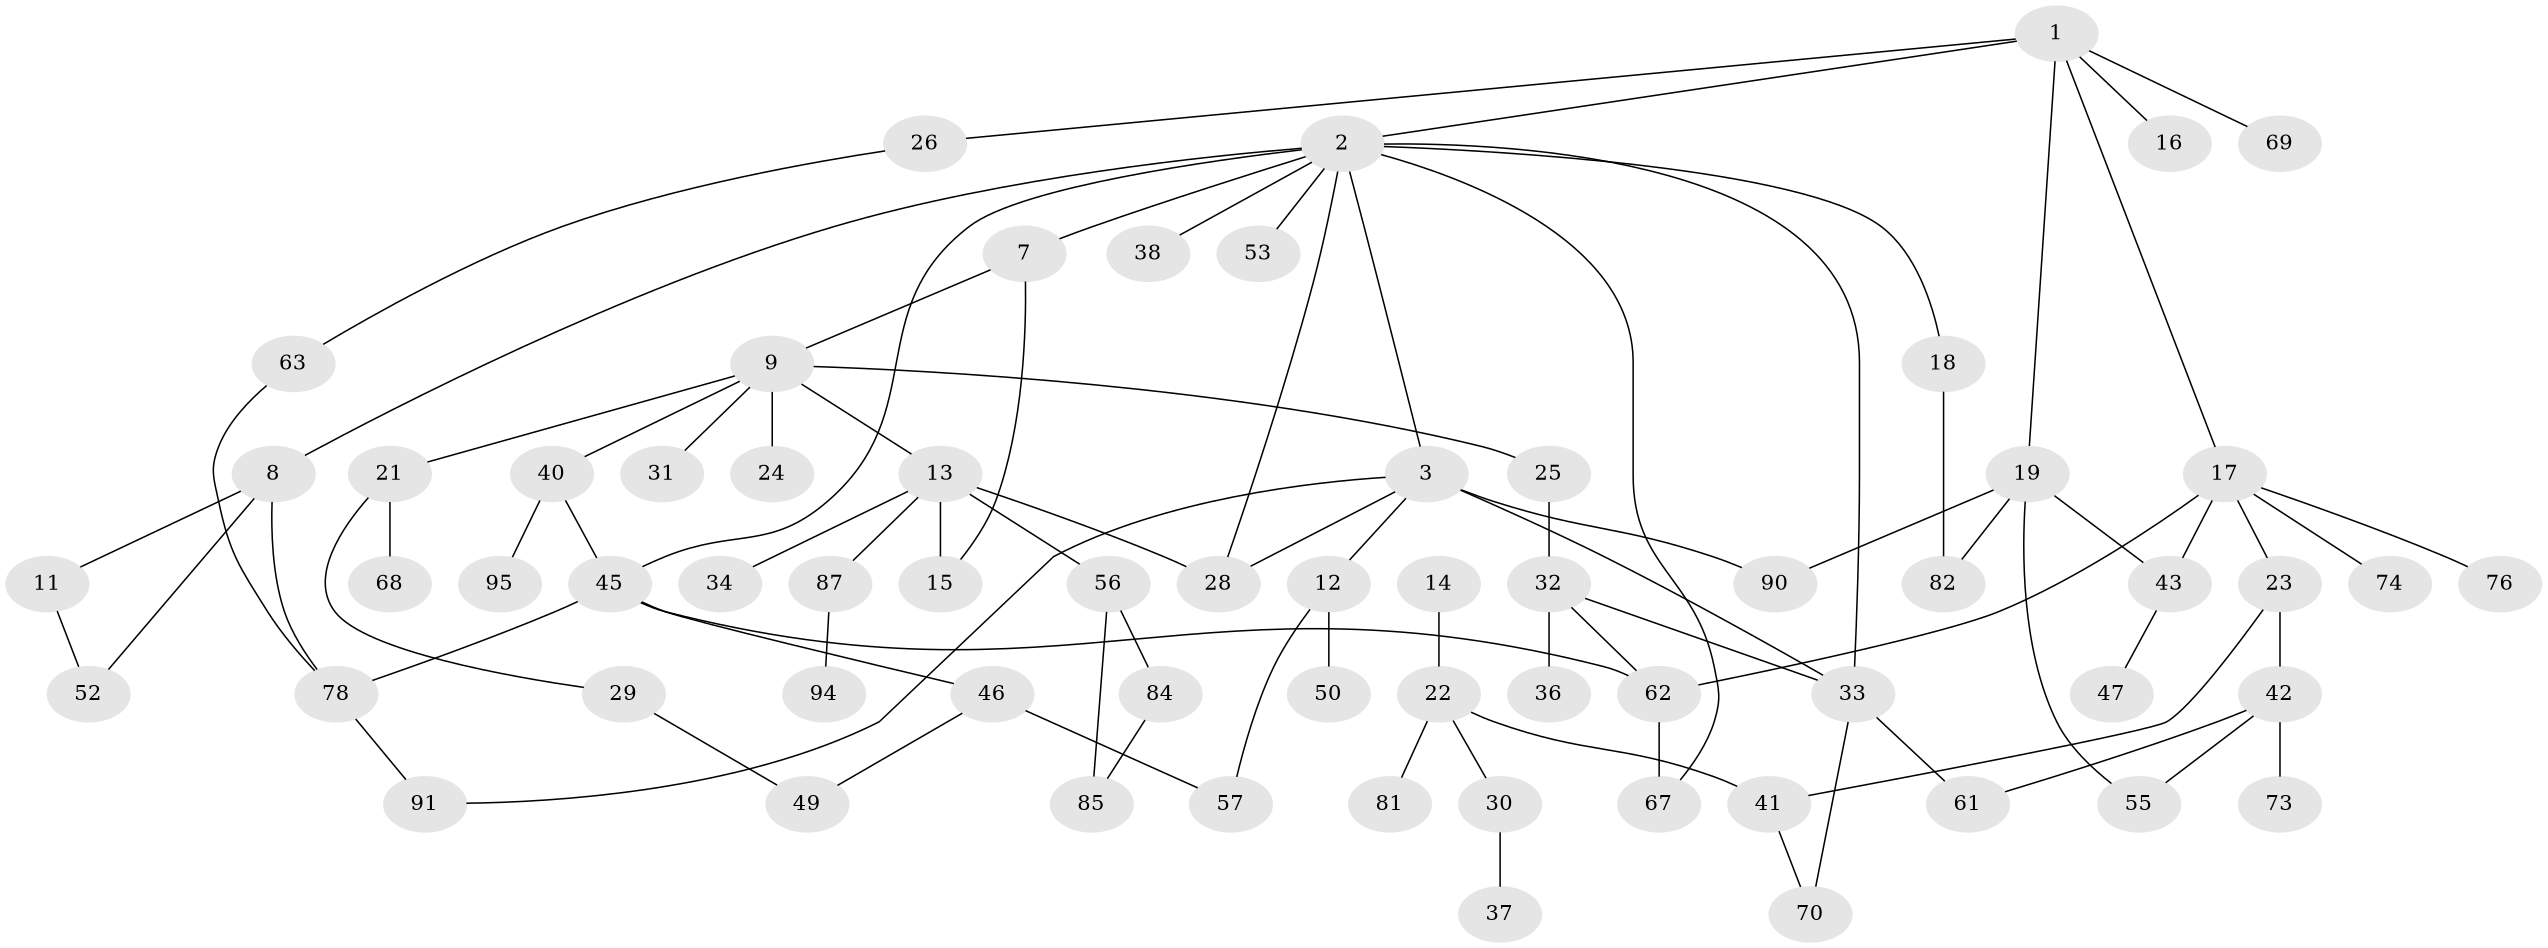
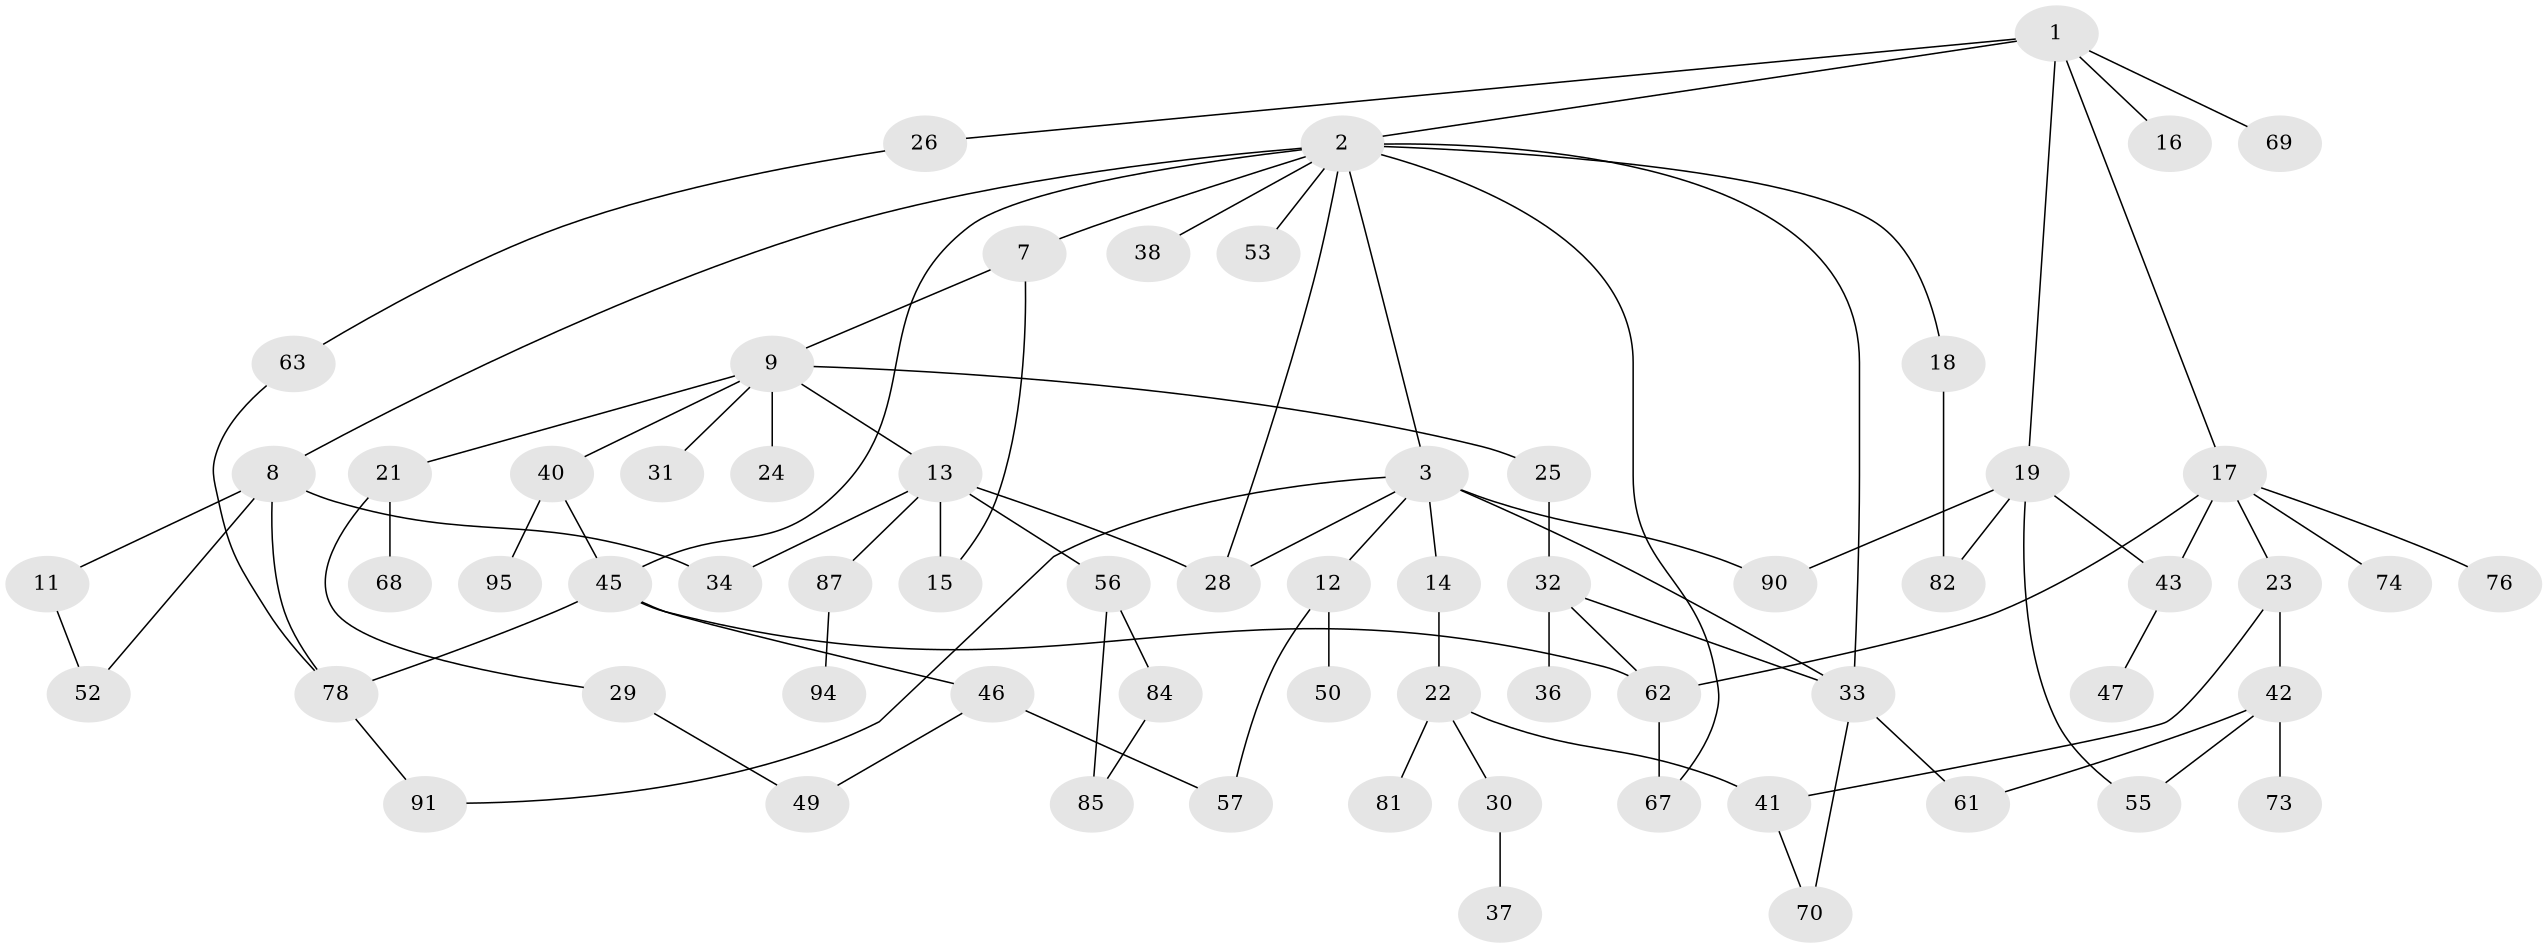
none -> (498, 528)
none -> (1433, 529)
